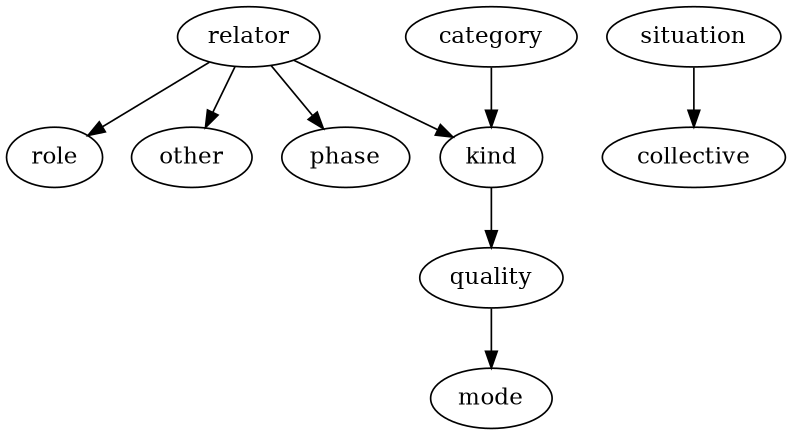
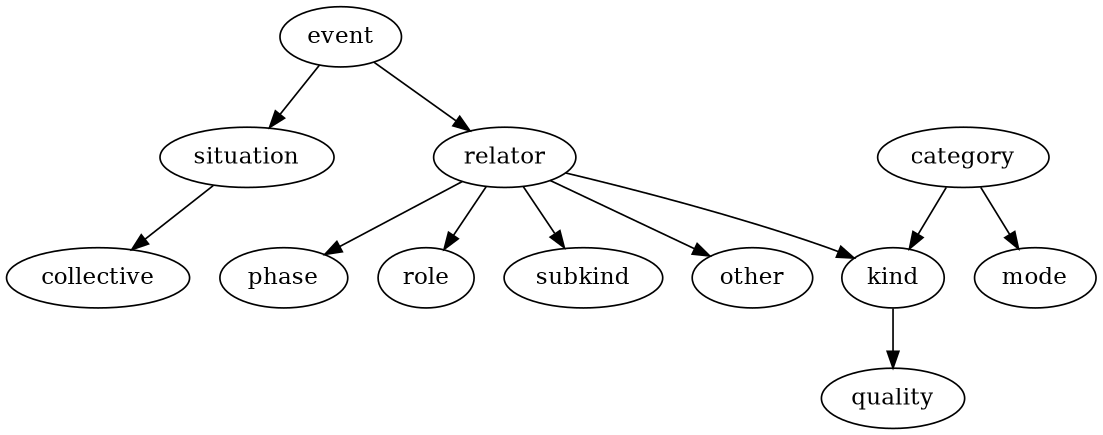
none -> (341, 37)
none -> (583, 278)
(491, 330) -> (995, 211)
